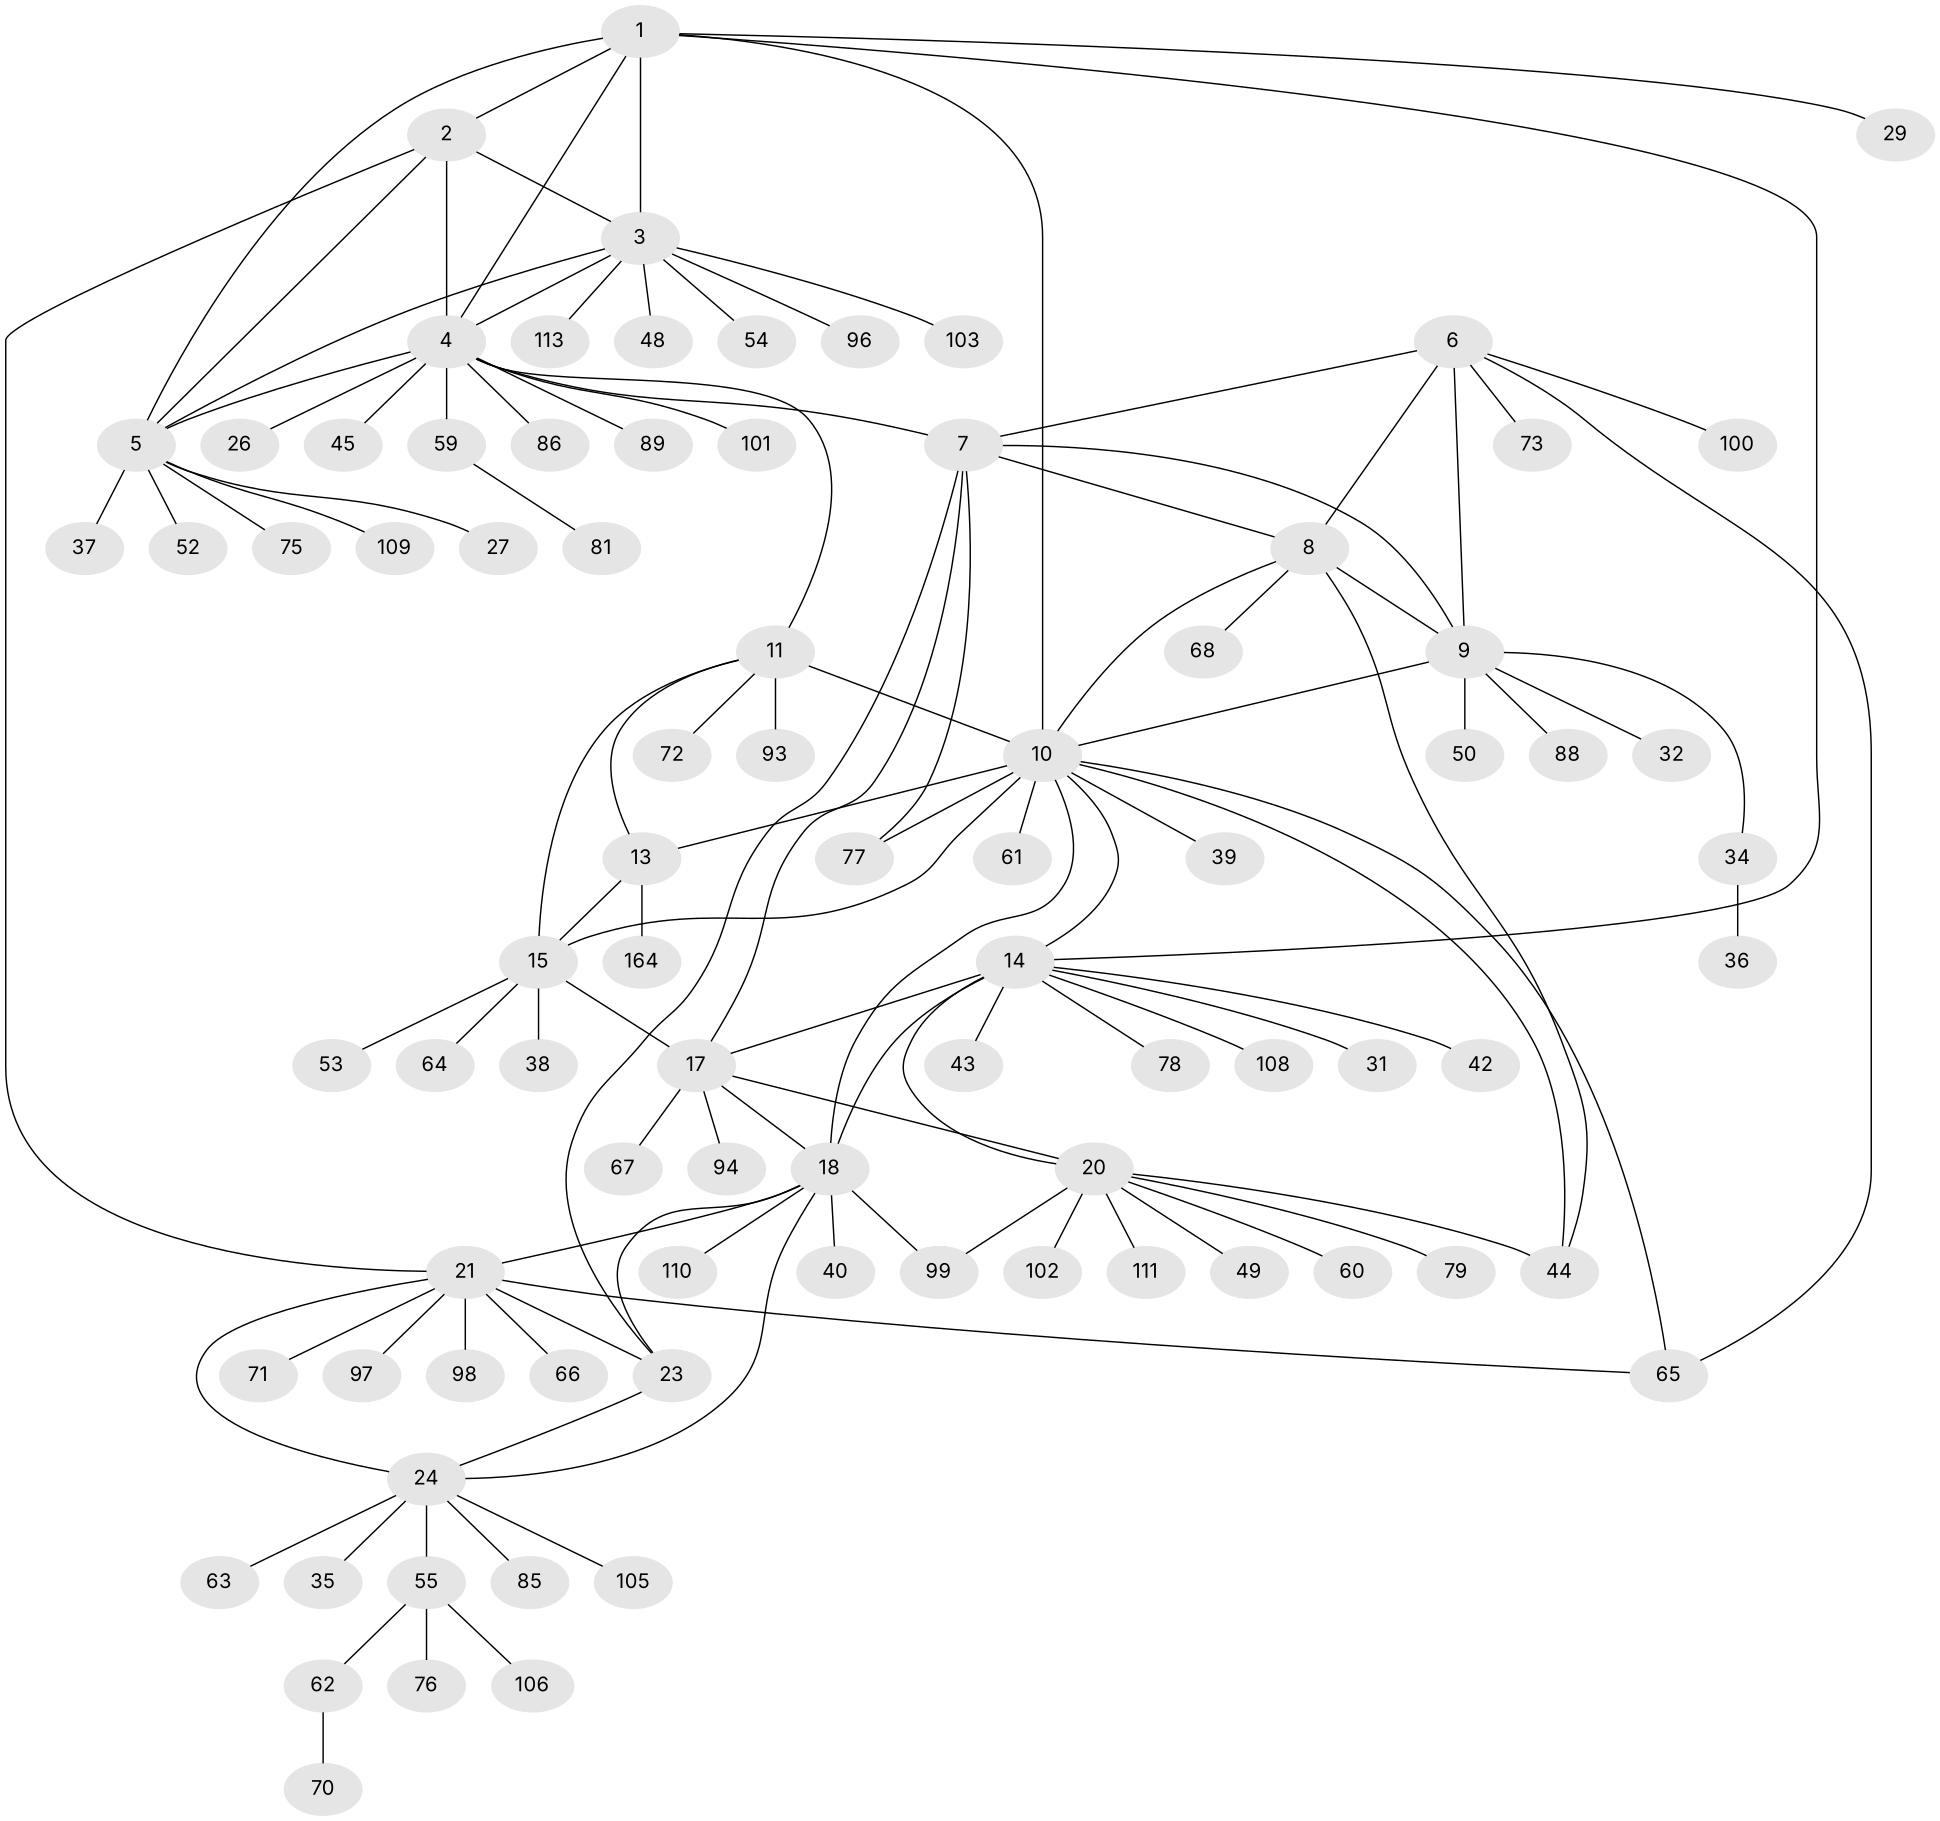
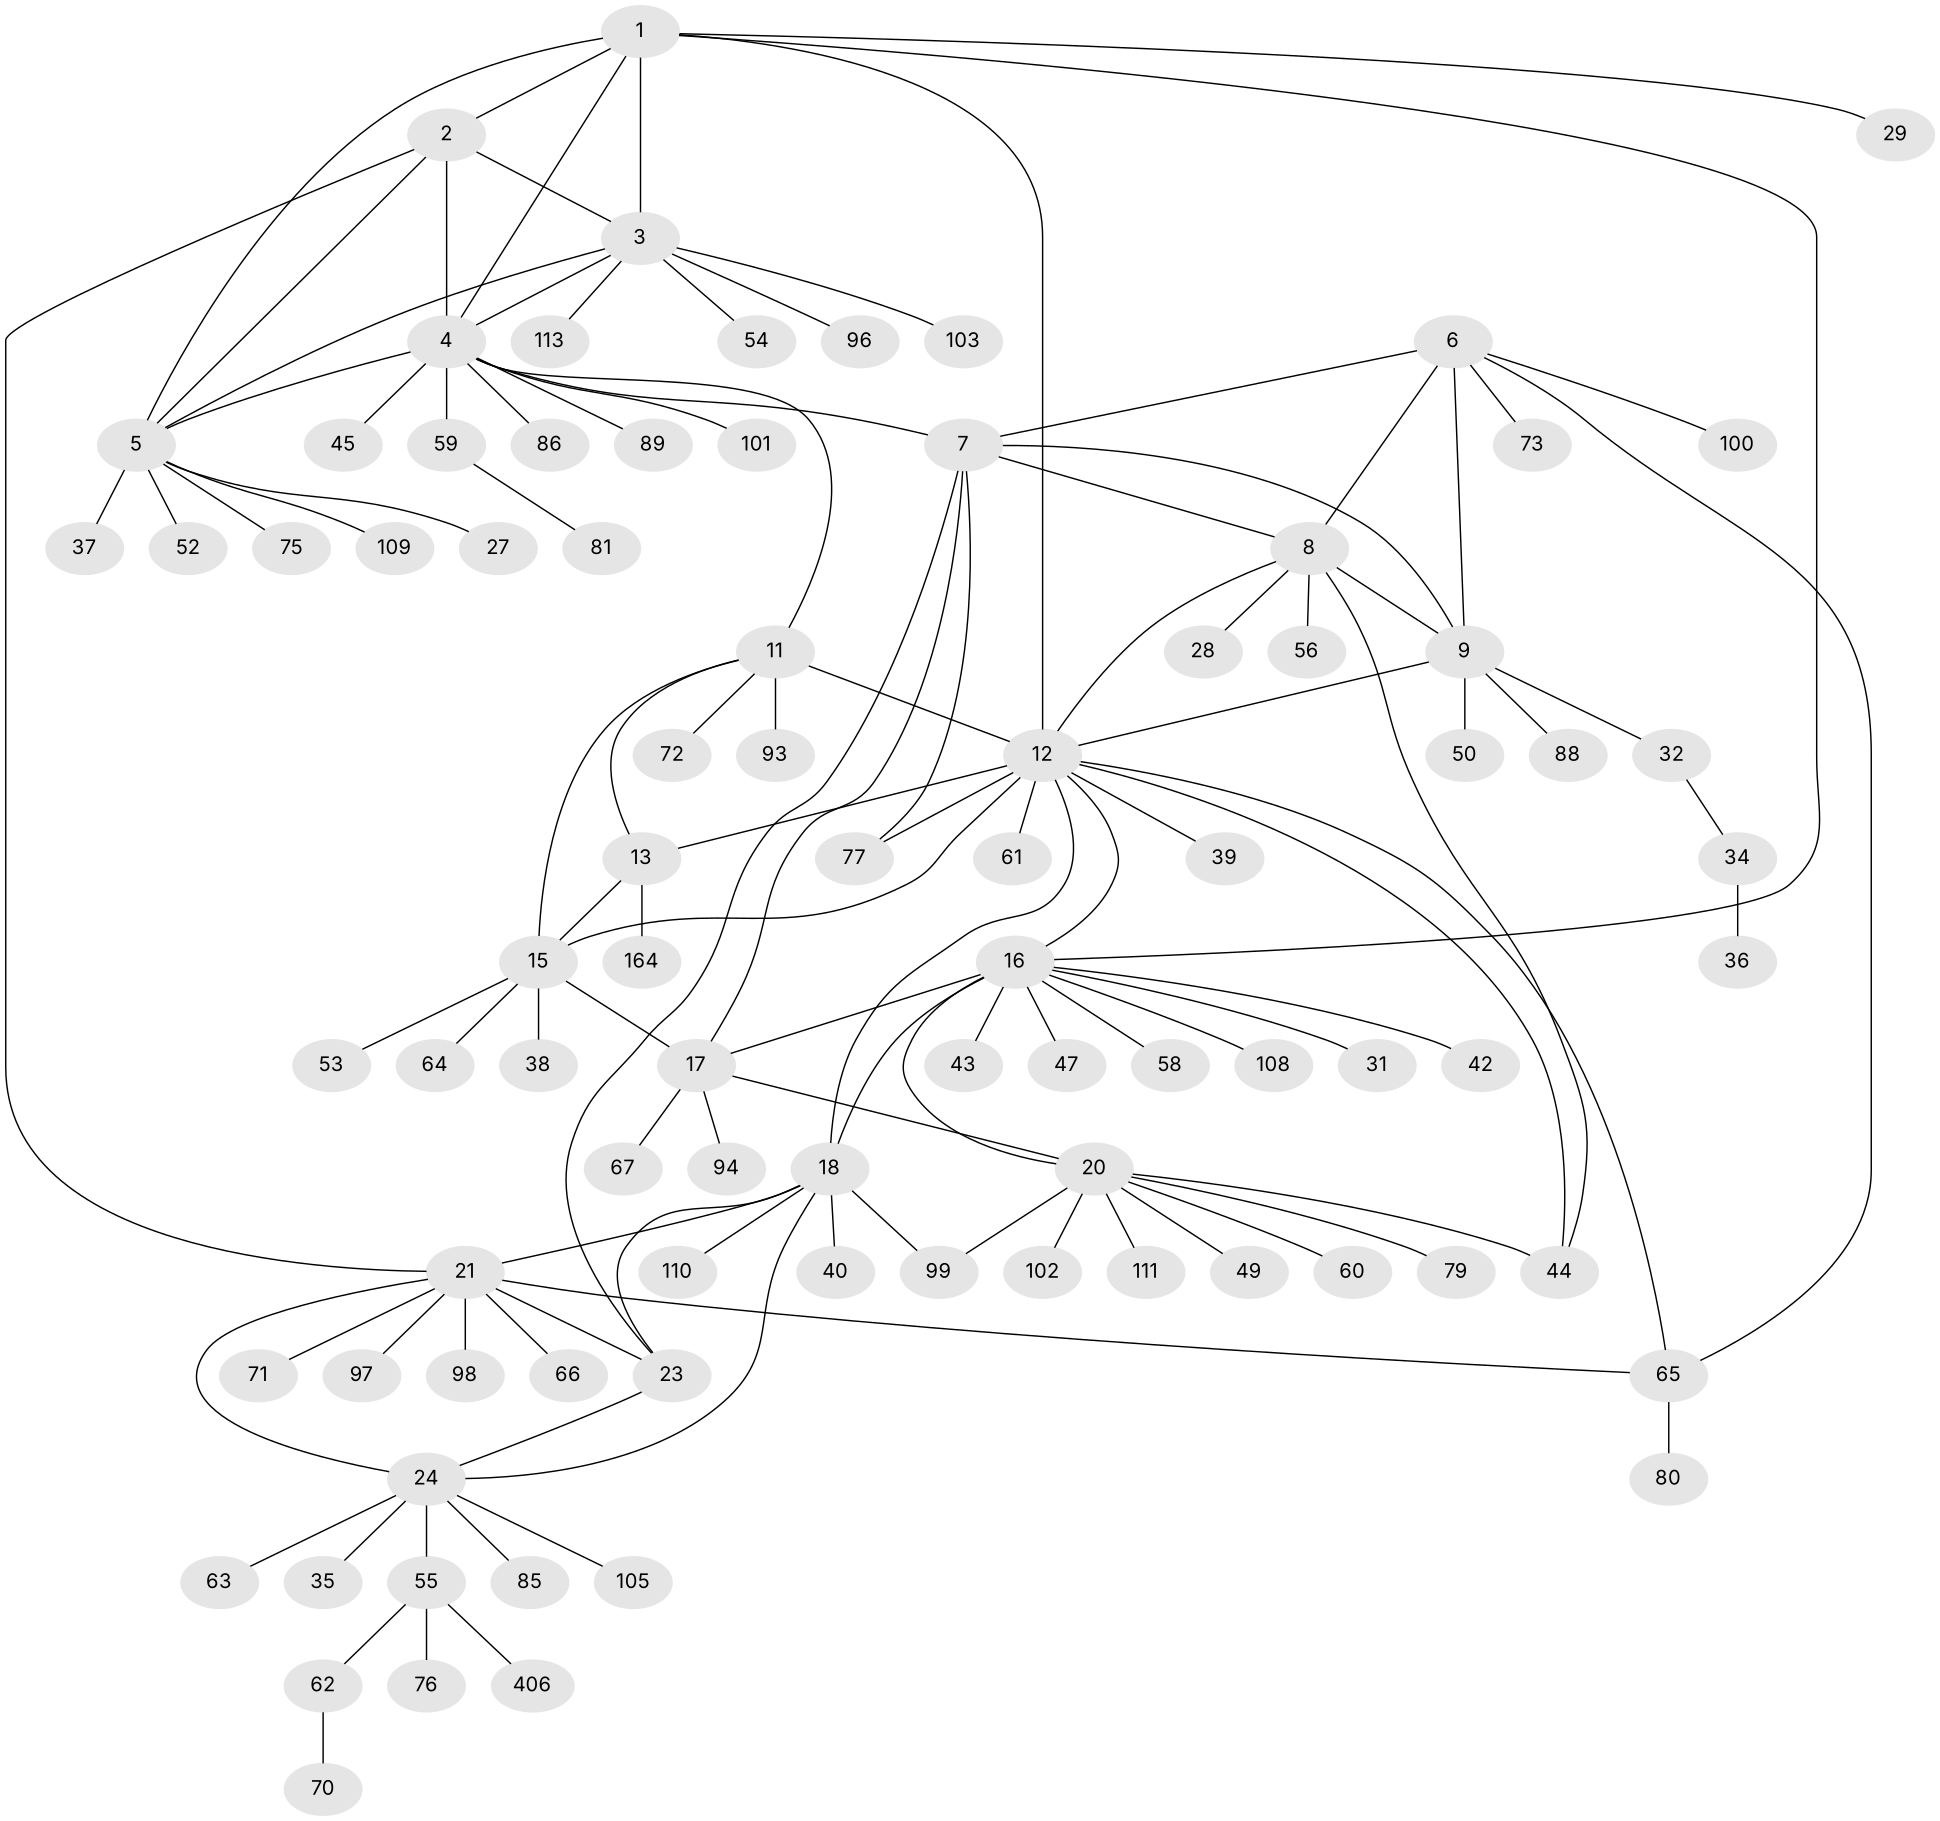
(653, 342) -> none
(240, 445) -> none
(1203, 652) -> (1203, 652)
none -> (1307, 652)
(1672, 689) -> (1705, 807)
(1043, 755) -> (1043, 755)
(1015, 962) -> (1015, 962)
none -> (1067, 1066)
(1170, 1066) -> (1170, 1066)
(763, 1117) -> none
none -> (1669, 1479)
(533, 1686) -> (533, 1686)
